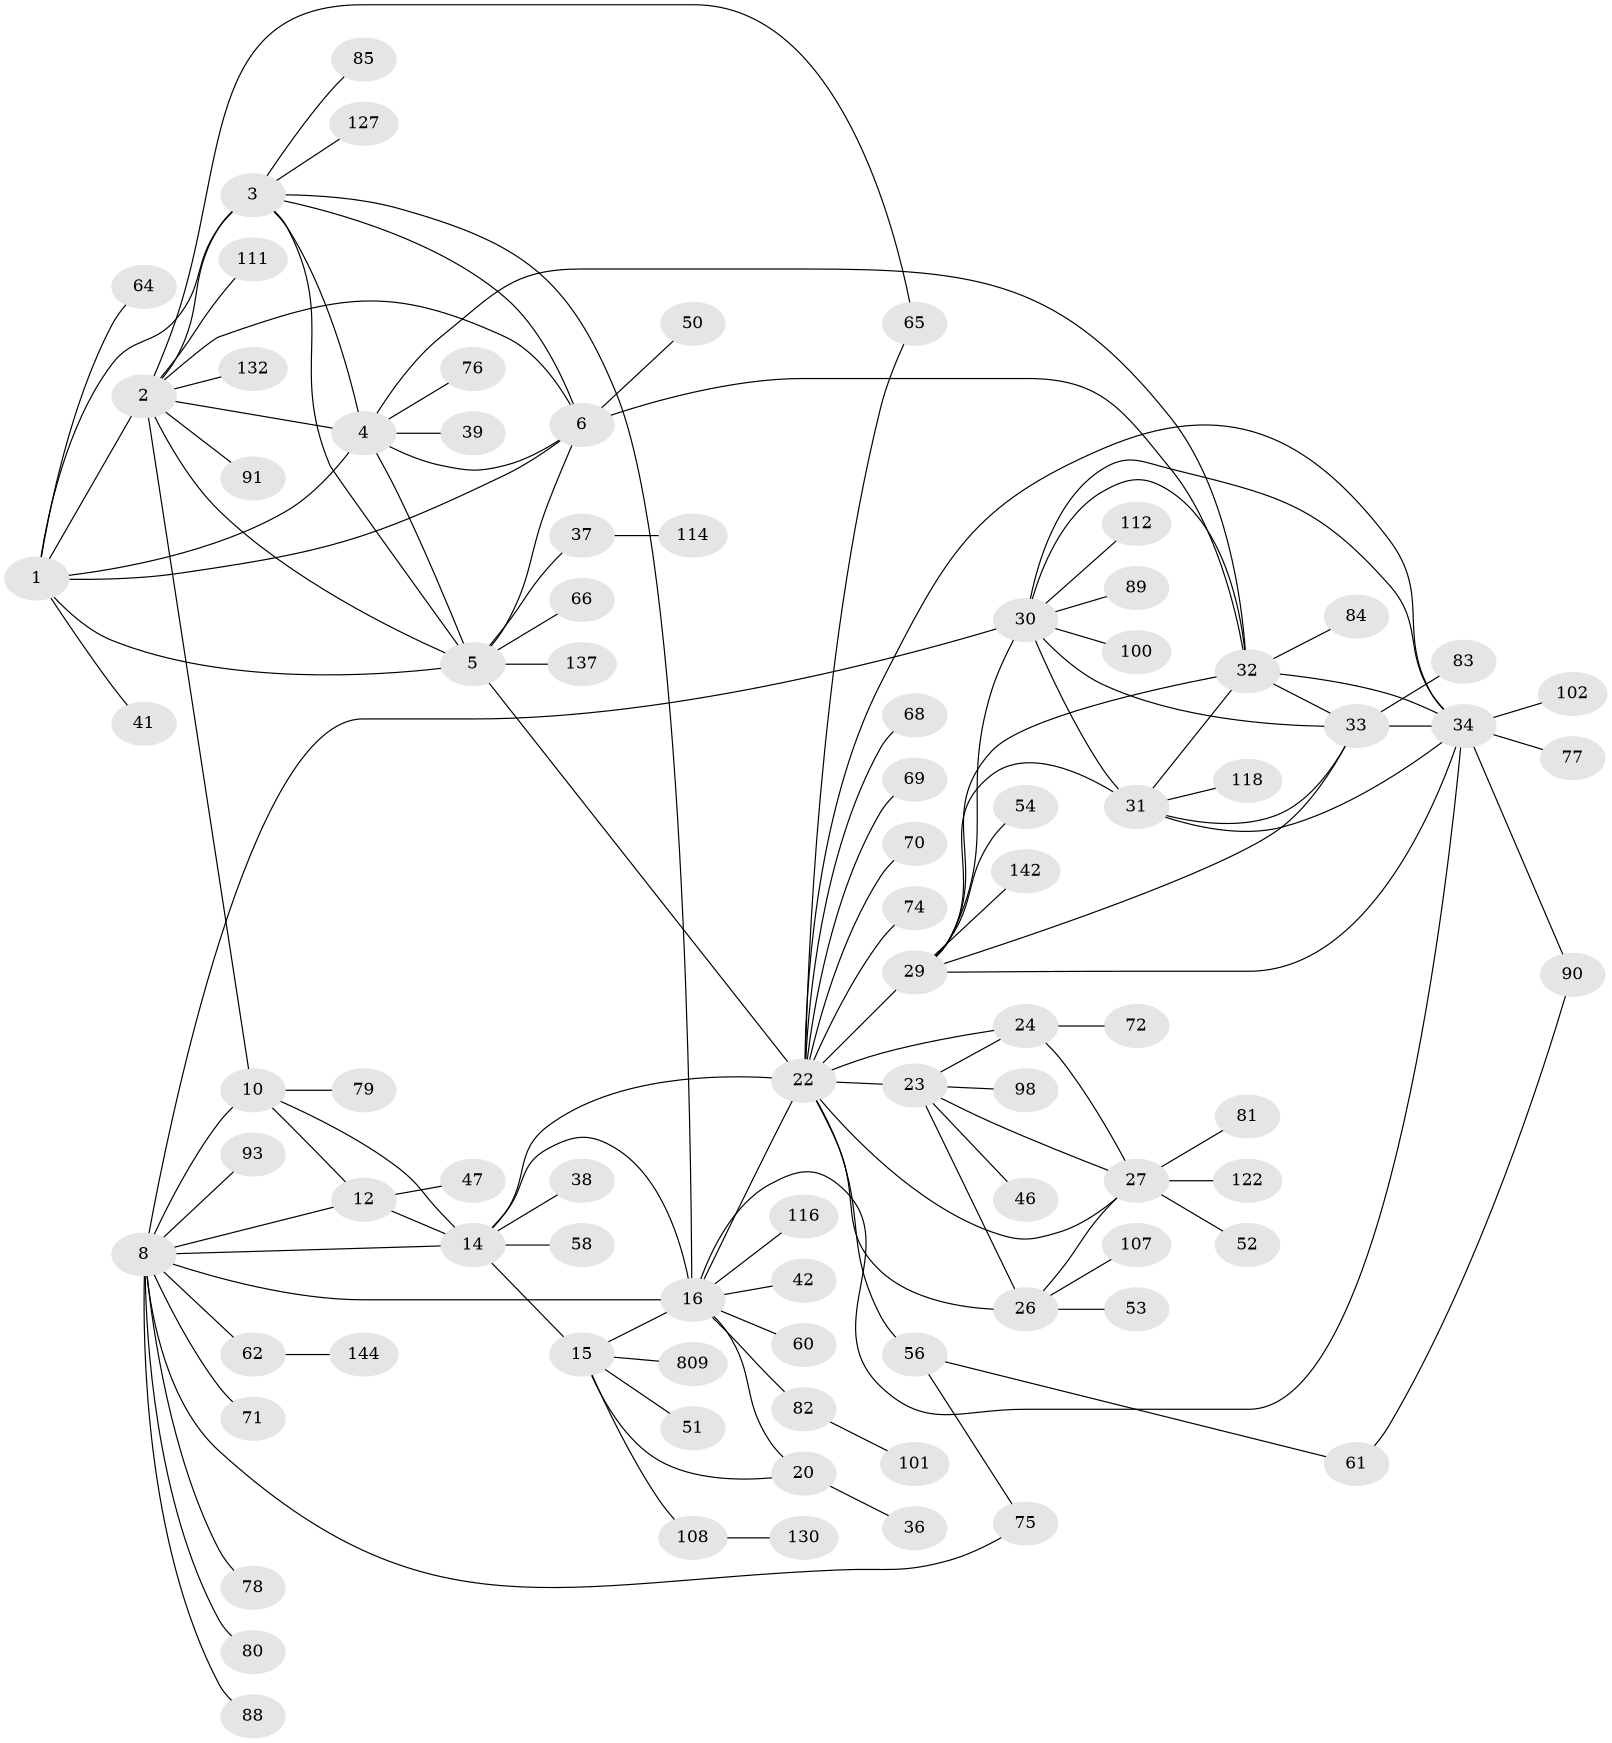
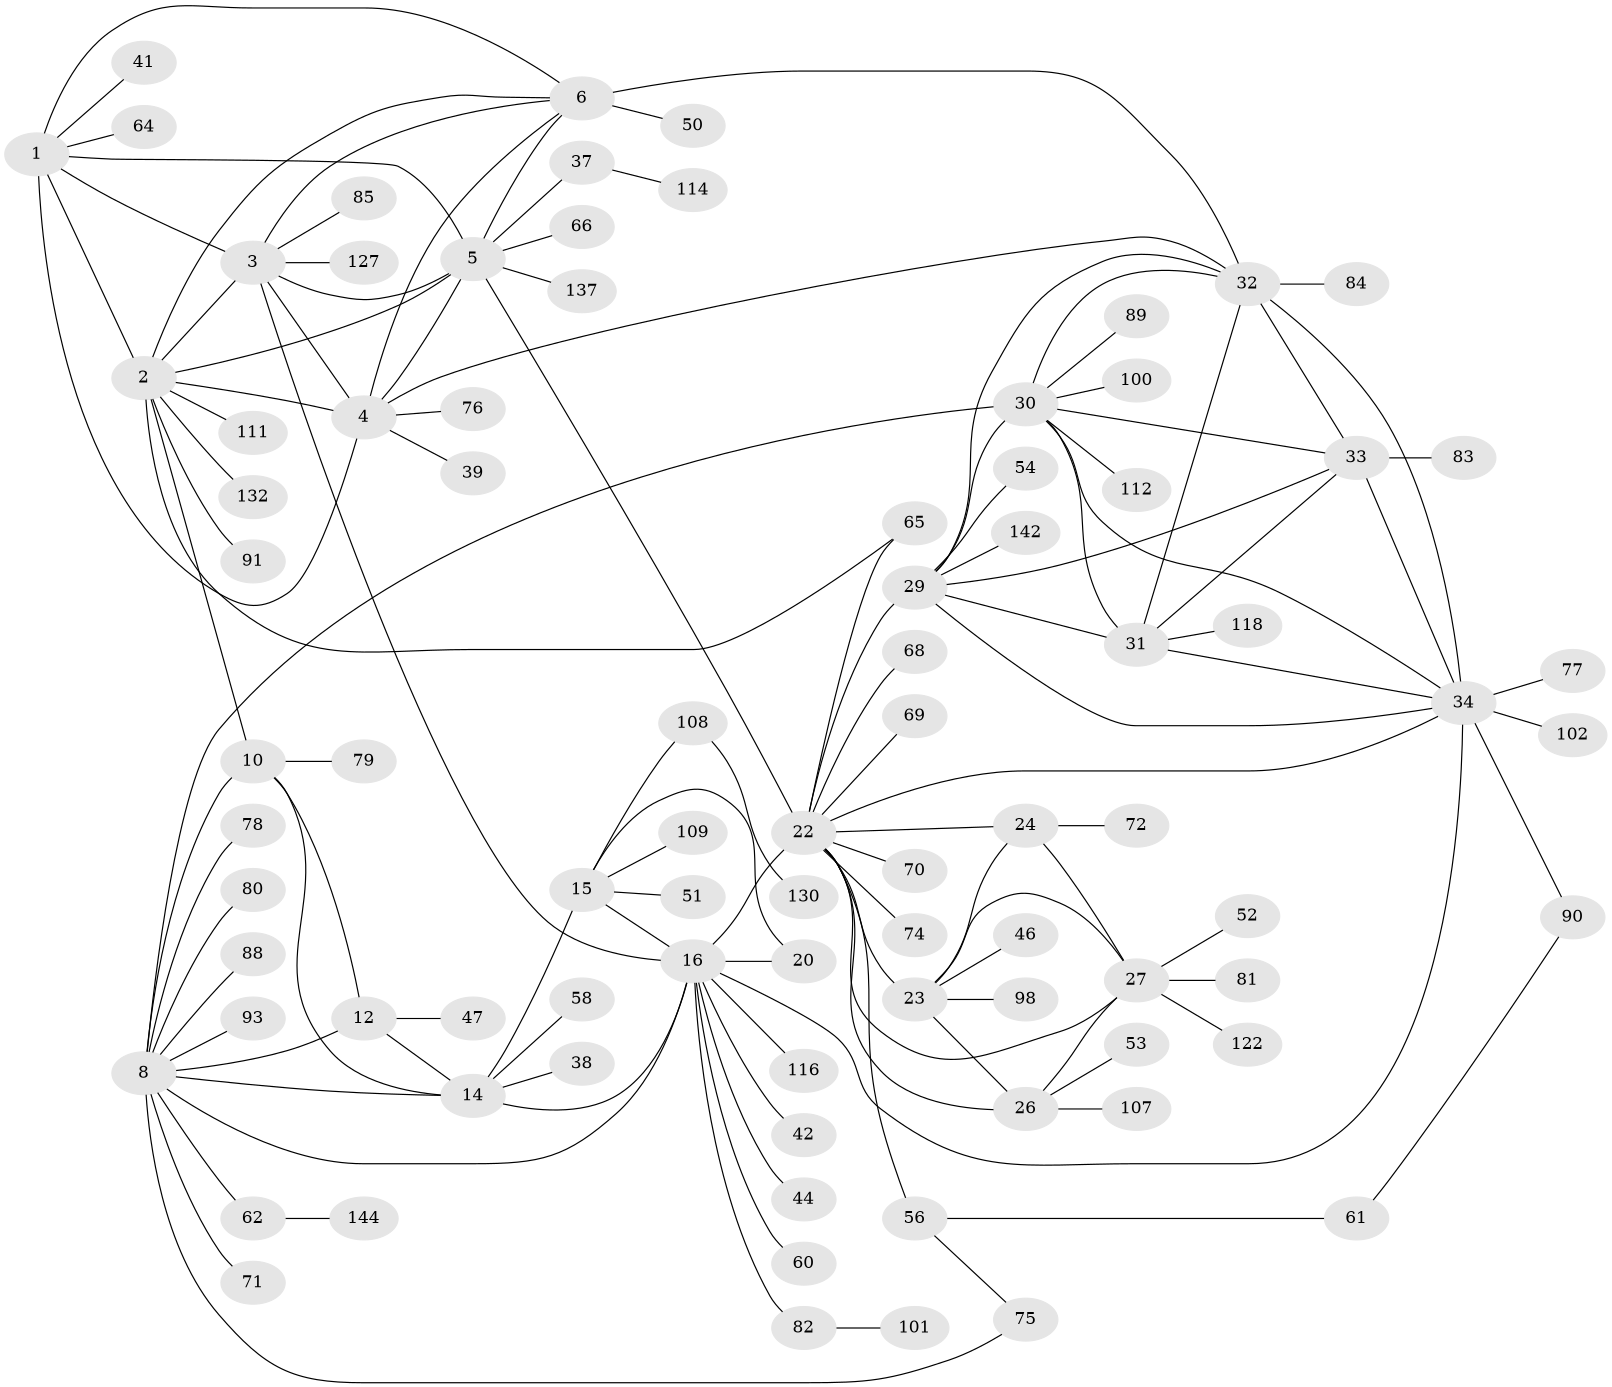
(599, 1099) -> none
none -> (804, 1199)
(693, 1364) -> (693, 833)
(915, 1528) -> none
